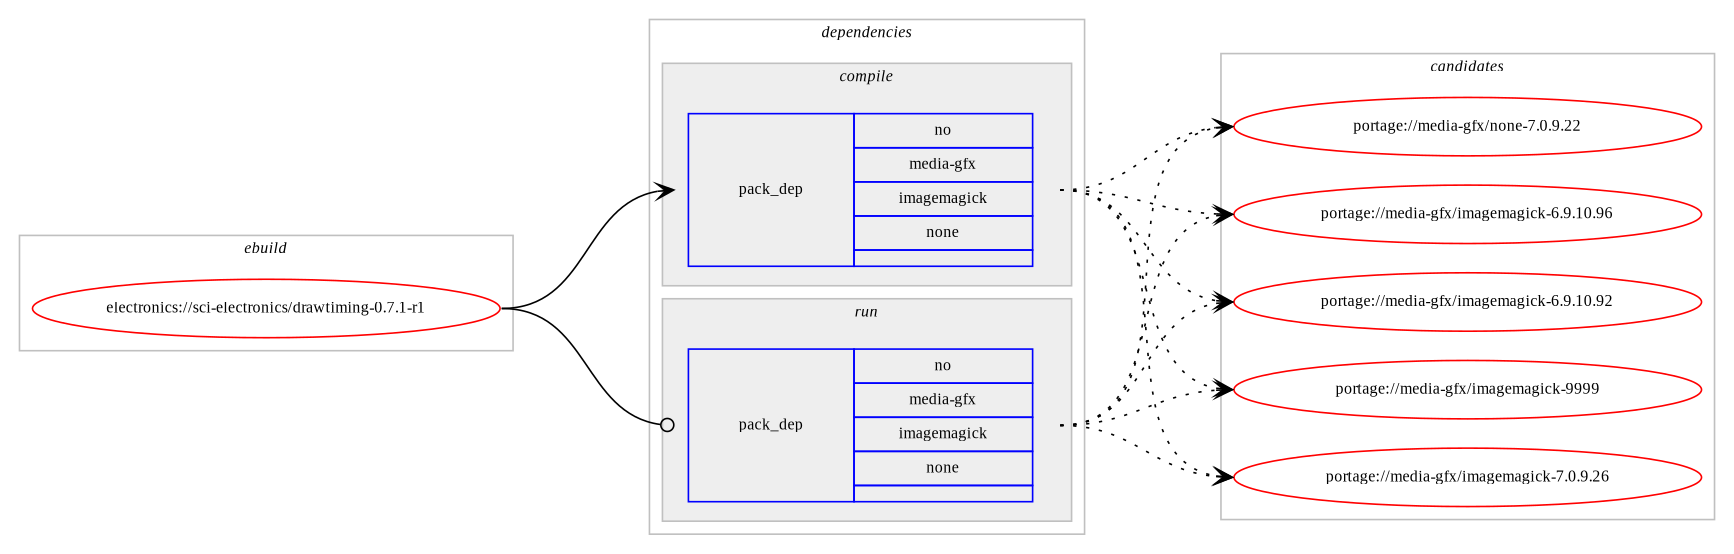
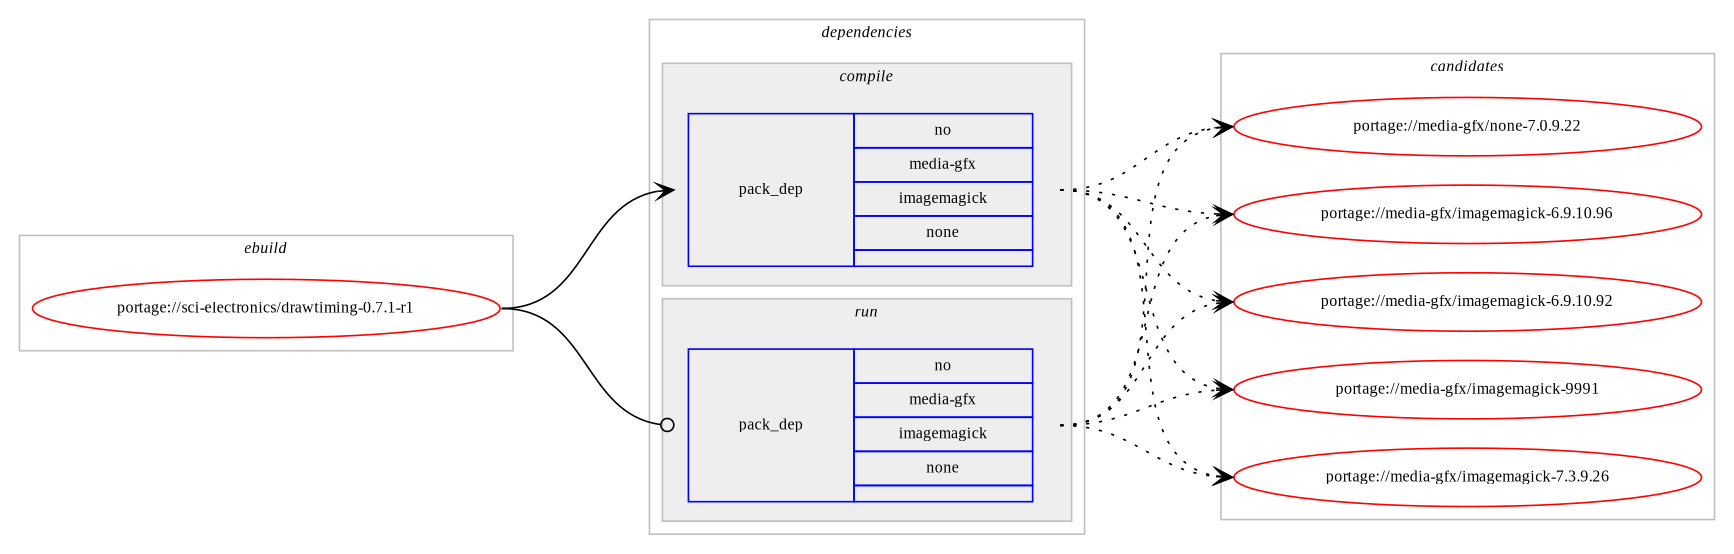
(266, 308) -> (266, 308)
(1468, 390) -> (1468, 390)
(1468, 477) -> (1468, 477)
